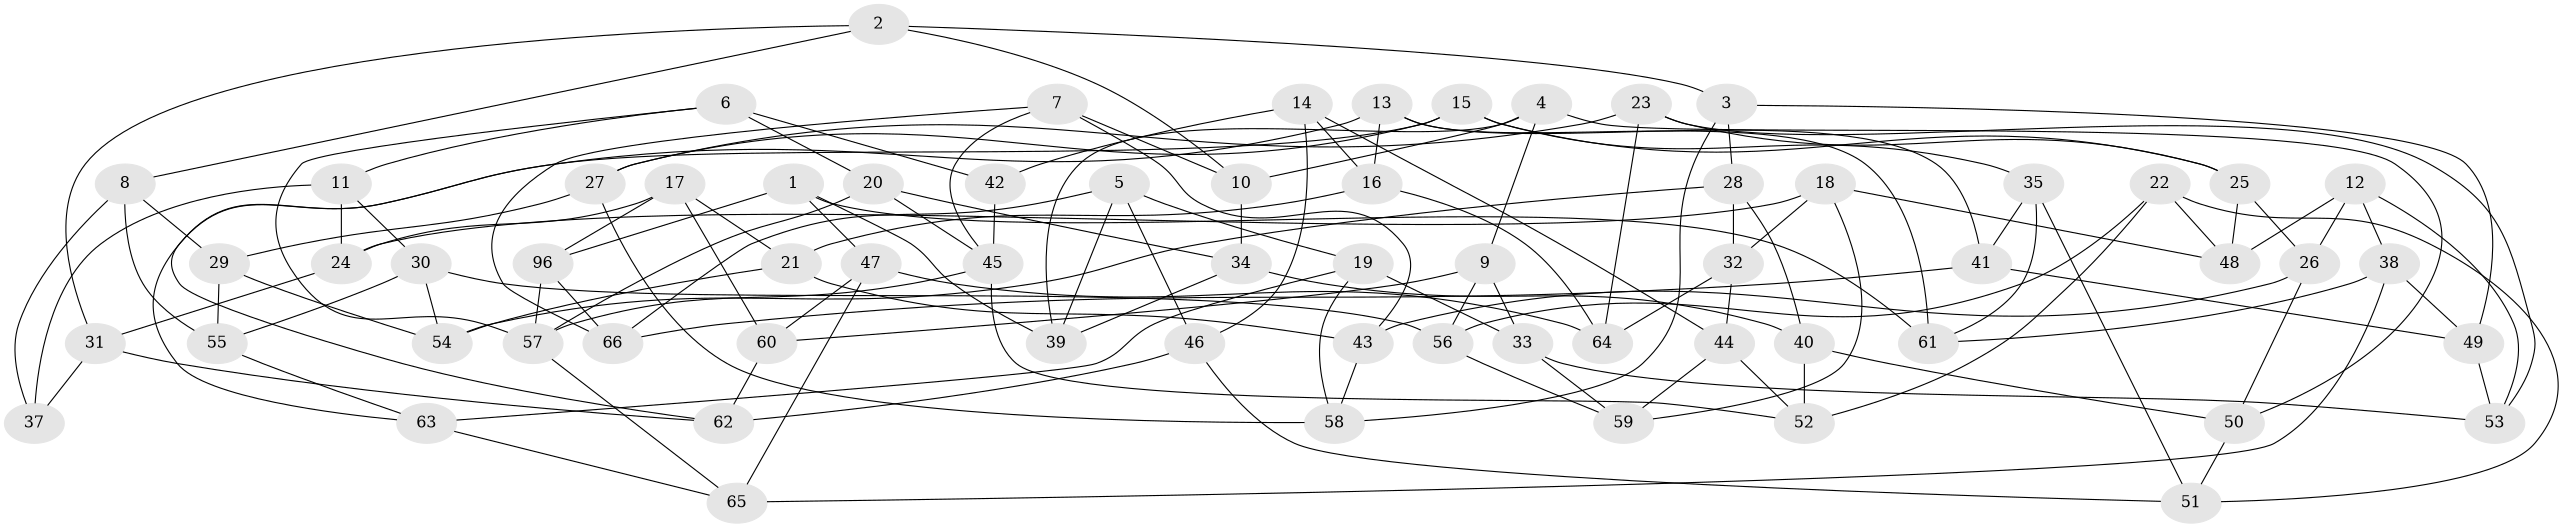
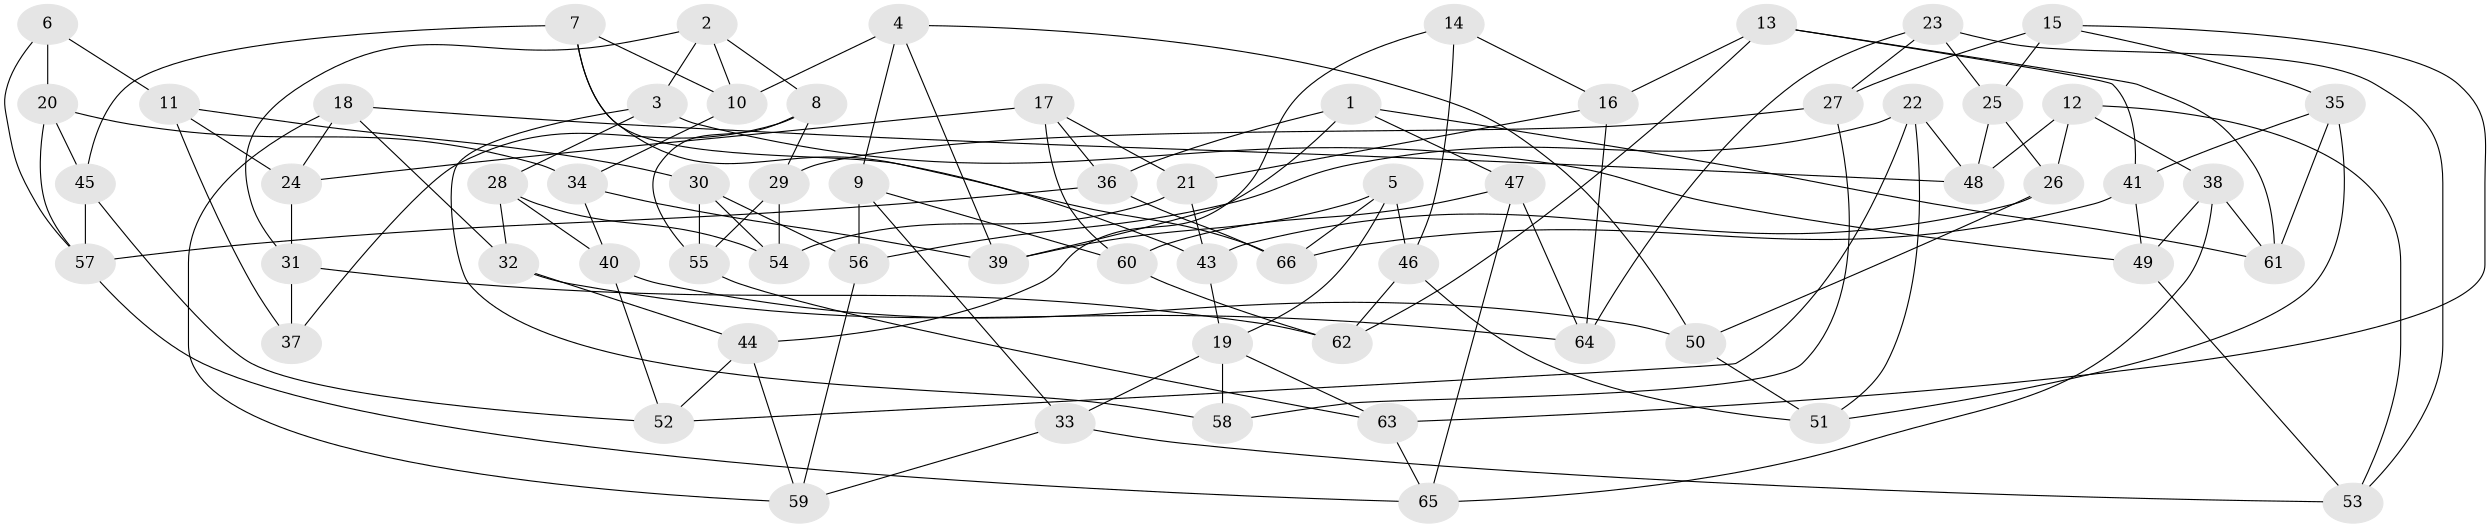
(995, 184) -> none
(543, 264) -> (1107, 184)
(1349, 383) -> (1213, 294)
